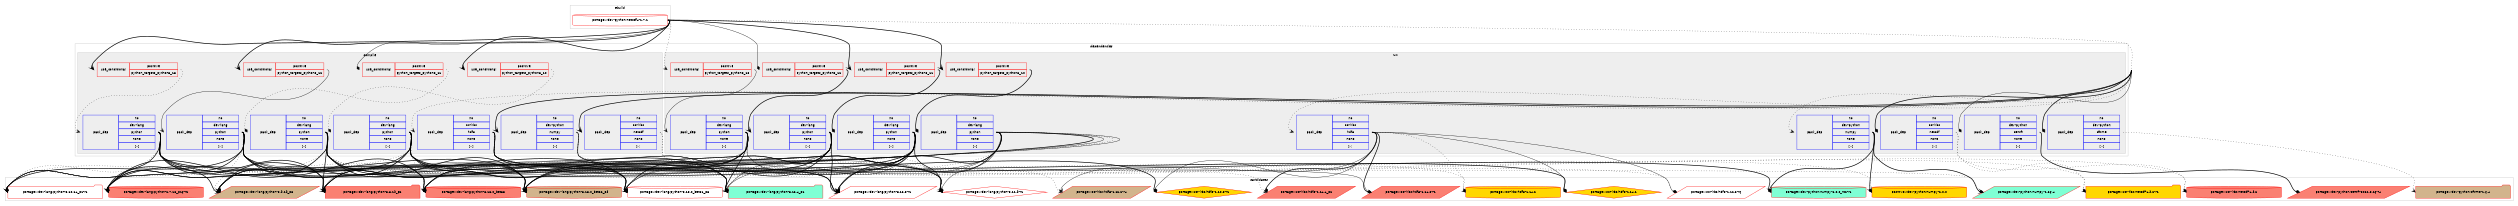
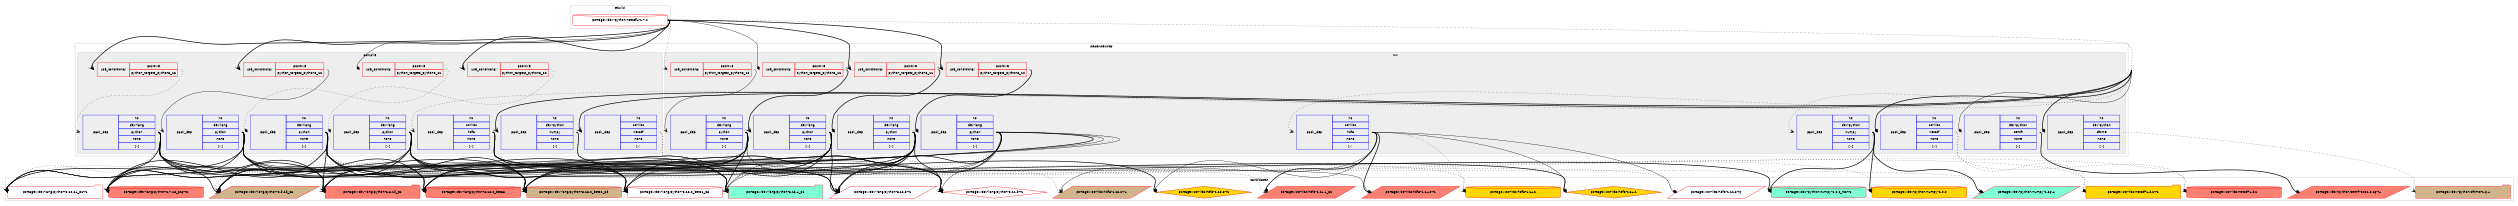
(1919, 192) -> (1919, 192)
